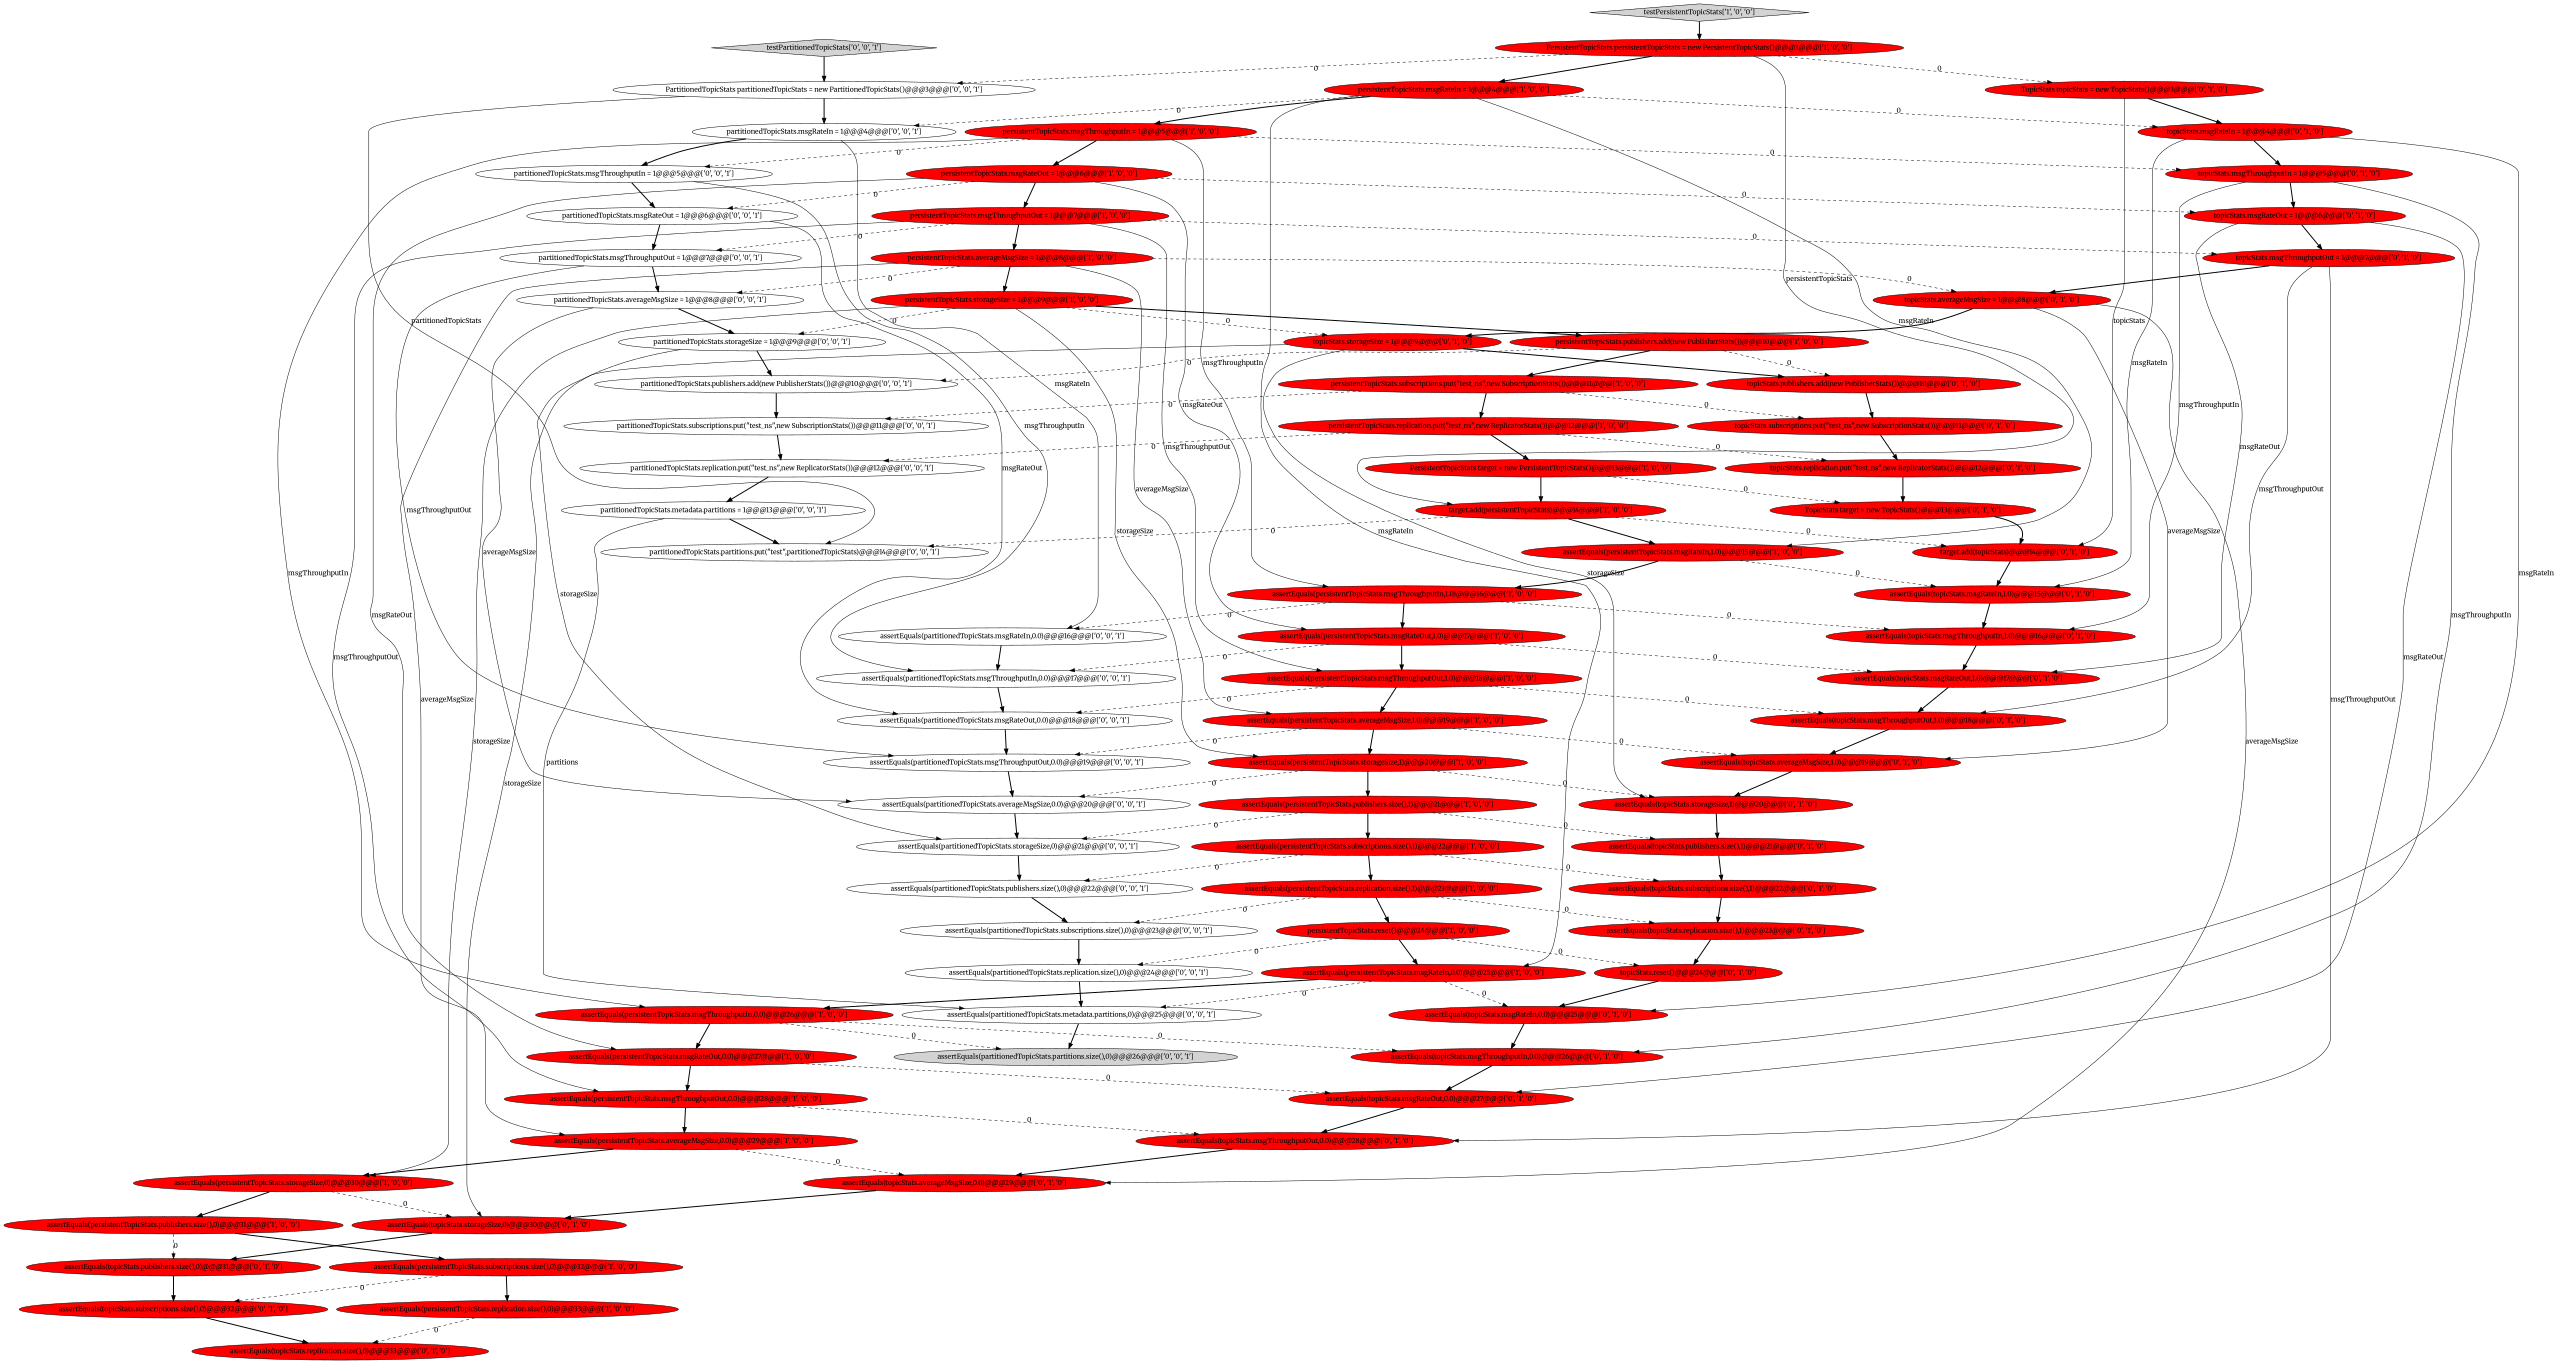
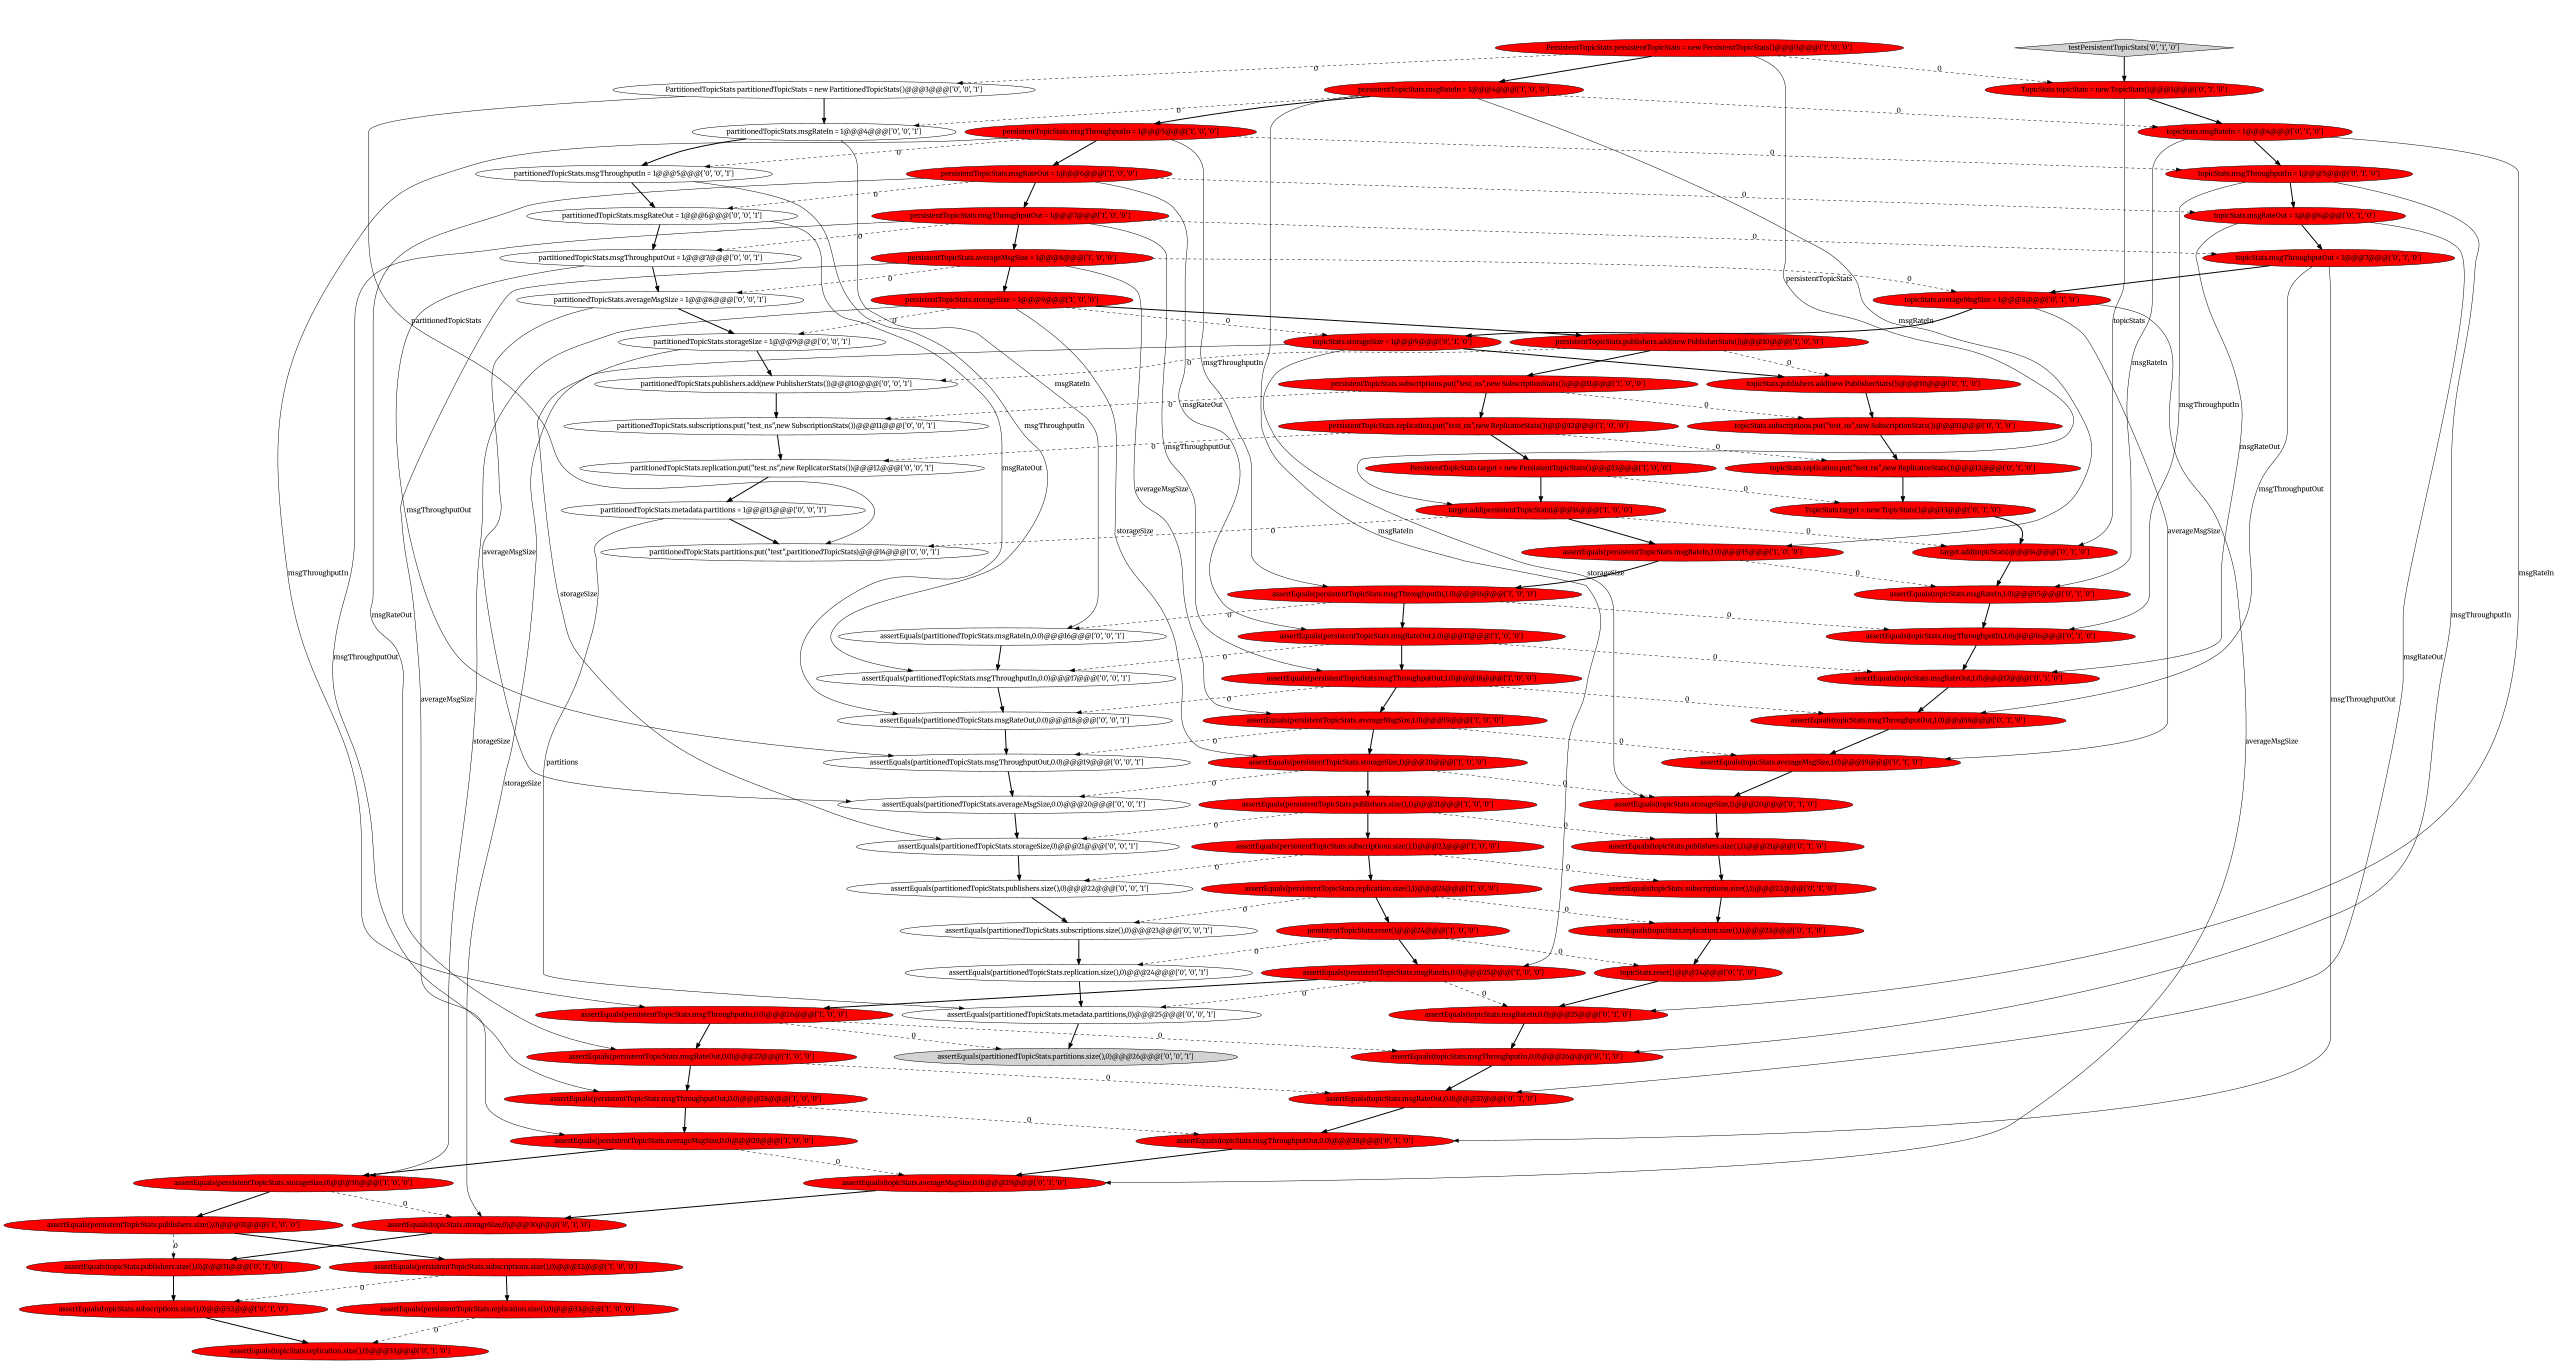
(1699, 13) -> none
(824, 48) -> none
none -> (2124, 48)
